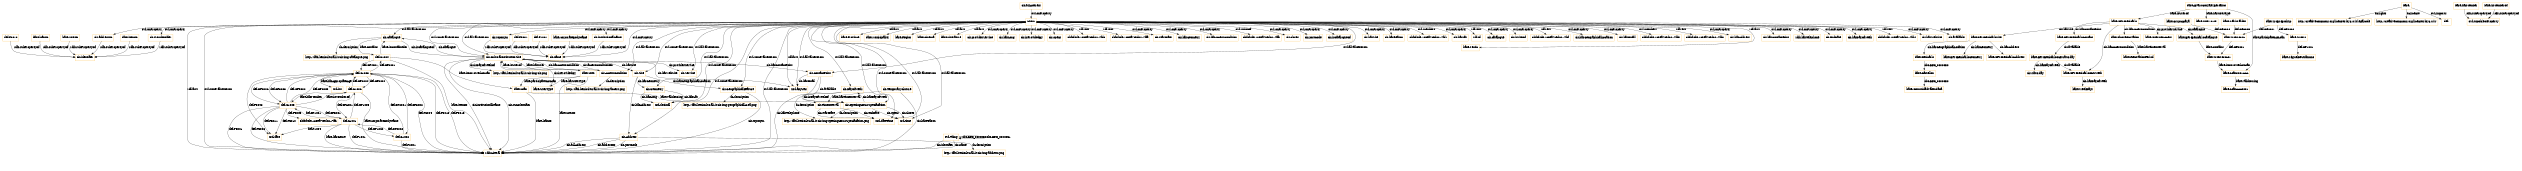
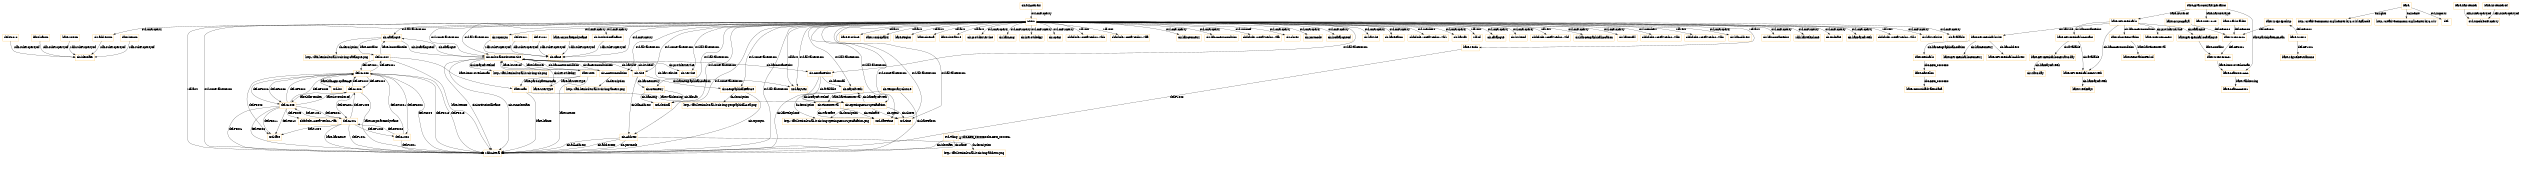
(2280, 32) -> (2295, 30)
(161, 38) -> none
(1163, 38) -> none
none -> (584, 61)
(2062, 66) -> (2082, 54)
(801, 78) -> (830, 83)
none -> (985, 127)
